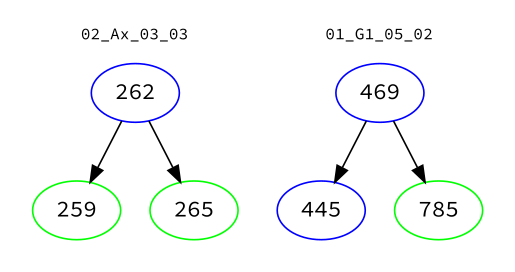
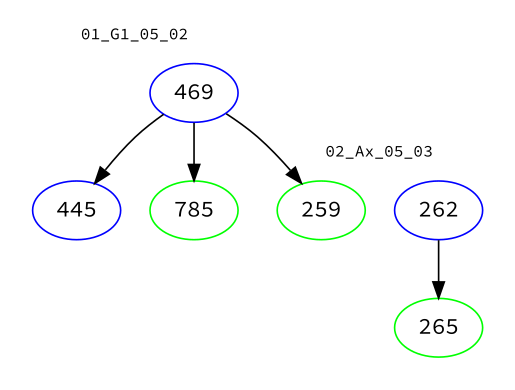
(135, 35) -> (380, 152)
(110, 144) -> (275, 153)
